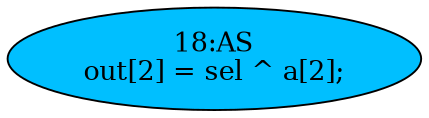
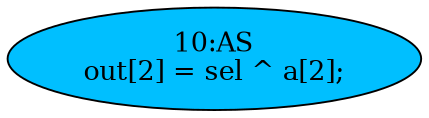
(214, 59) -> (214, 59)
